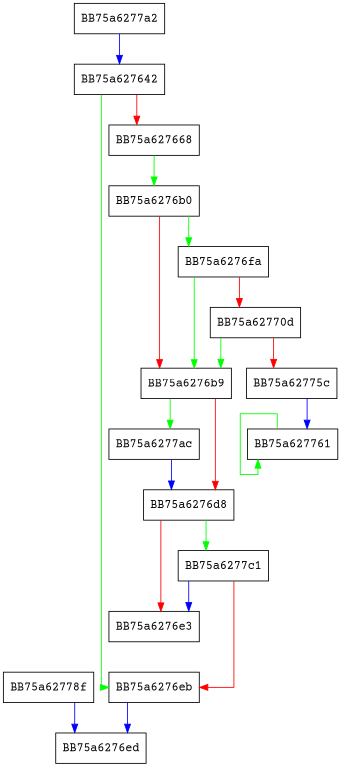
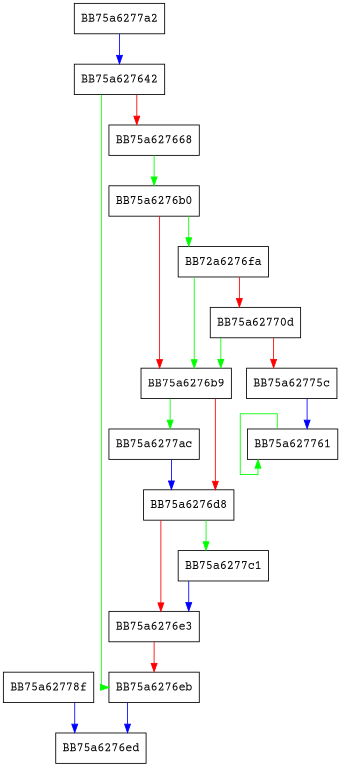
(223, 262) -> (223, 262)
(234, 647) -> (154, 653)
